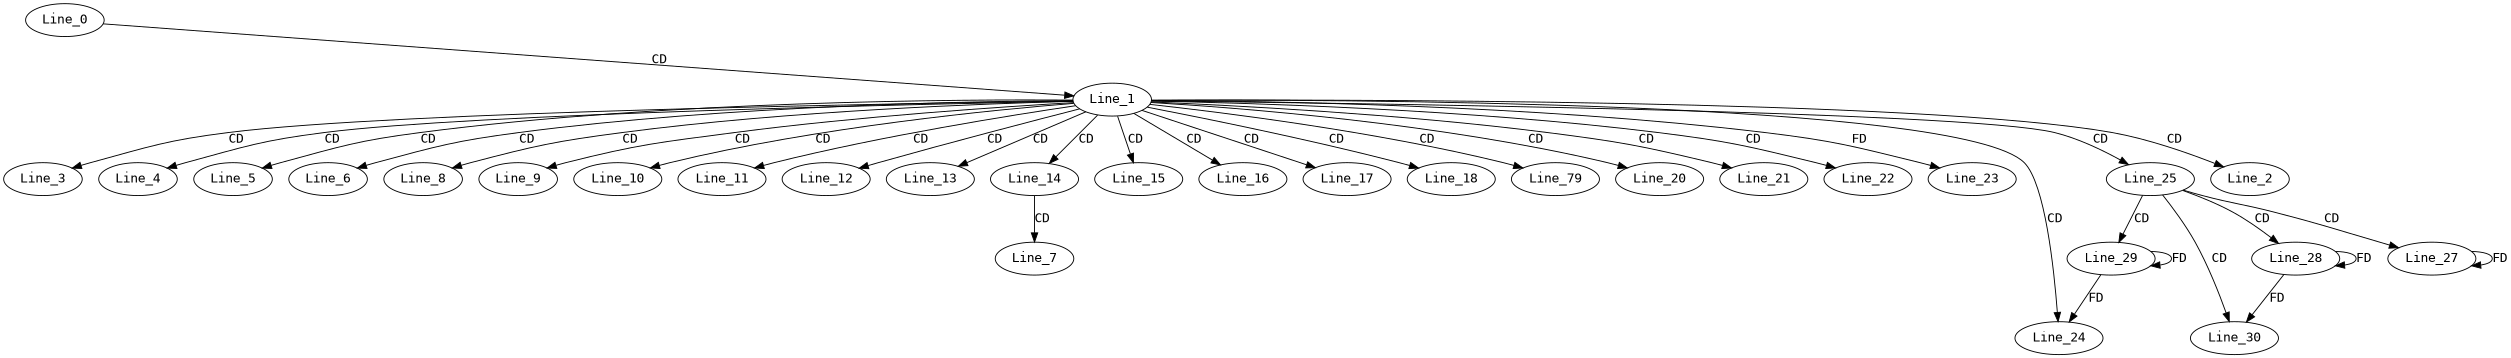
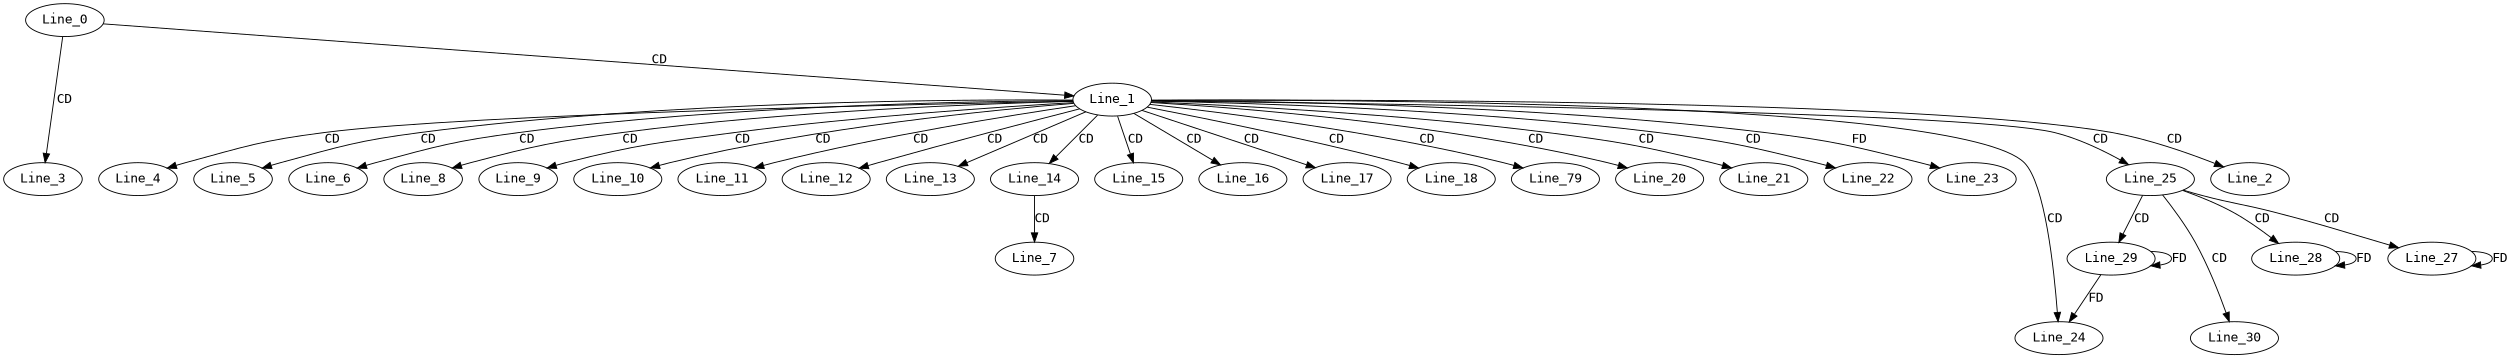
(426, 118) -> (55, 95)
(2268, 295) -> none
